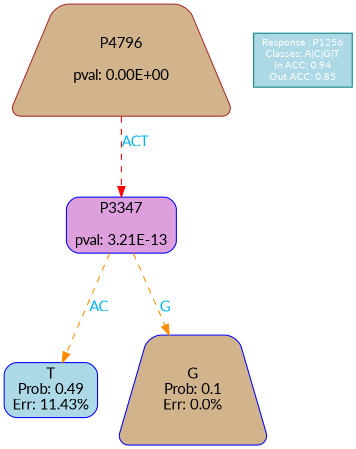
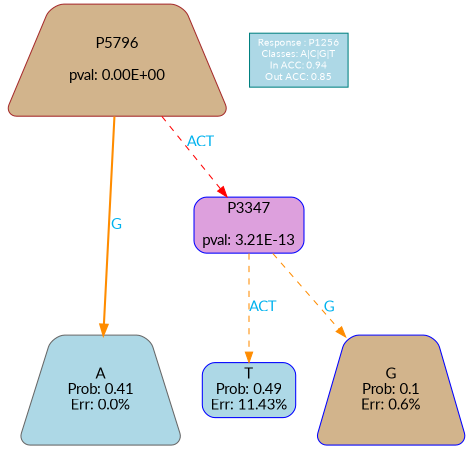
(121, 60) -> (117, 60)
(99, 308) -> (263, 308)
none -> (101, 390)
(193, 390) -> (391, 390)
